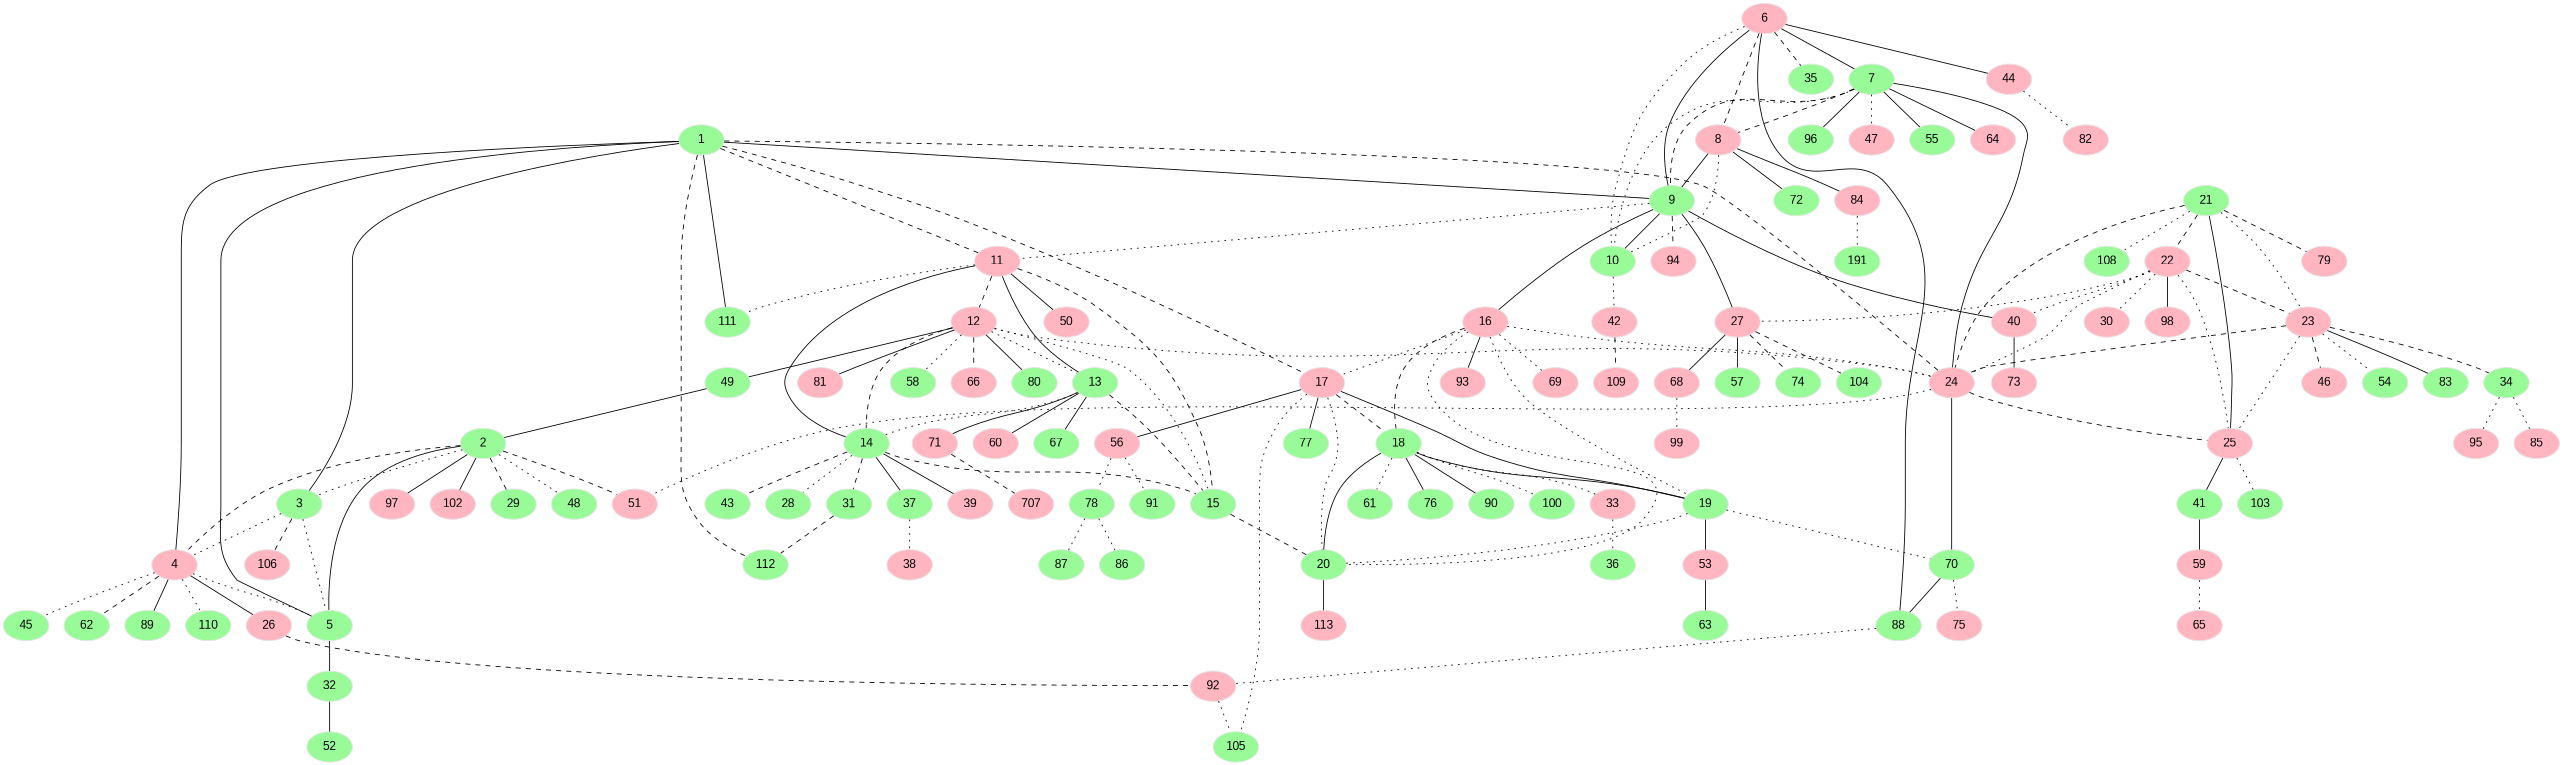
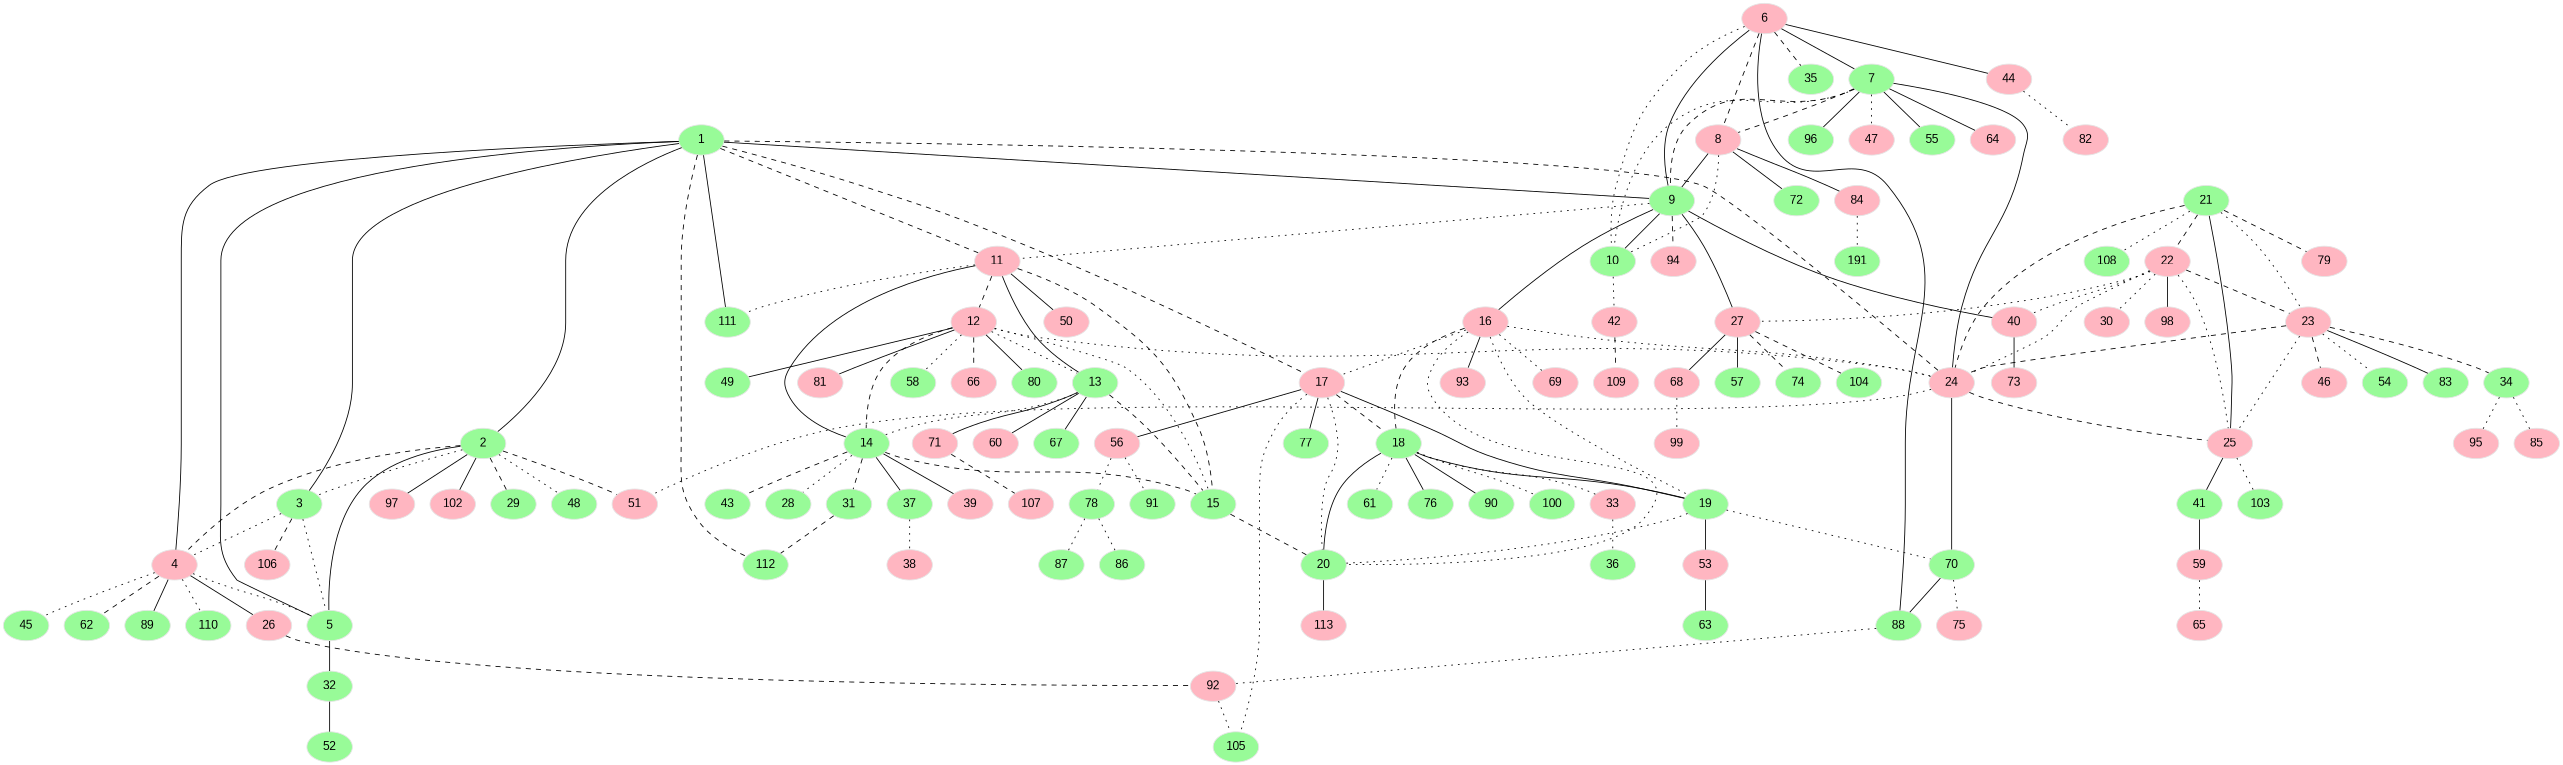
(605, 413) -> (566, 272)
(1031, 504) -> (1031, 504)
